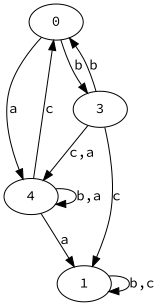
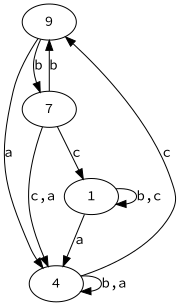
(56, 22) -> (49, 22)
(100, 109) -> (49, 109)
(55, 236) -> (76, 236)
